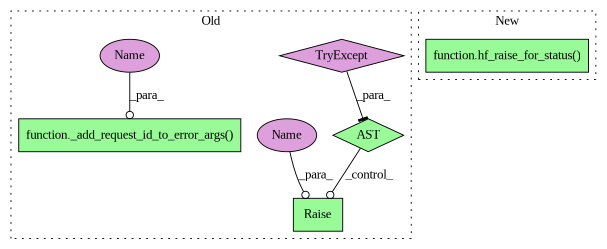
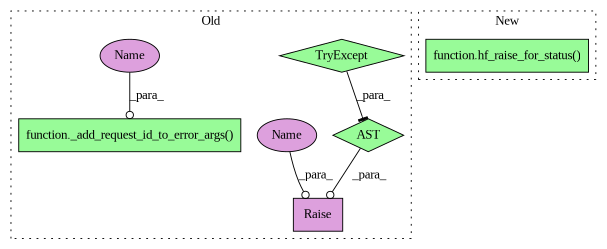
(342, 56) -> (342, 56)
(369, 175) -> (369, 175)
(318, 215) -> (318, 215)
